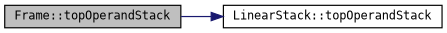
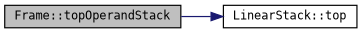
(333, 17) -> (290, 17)
